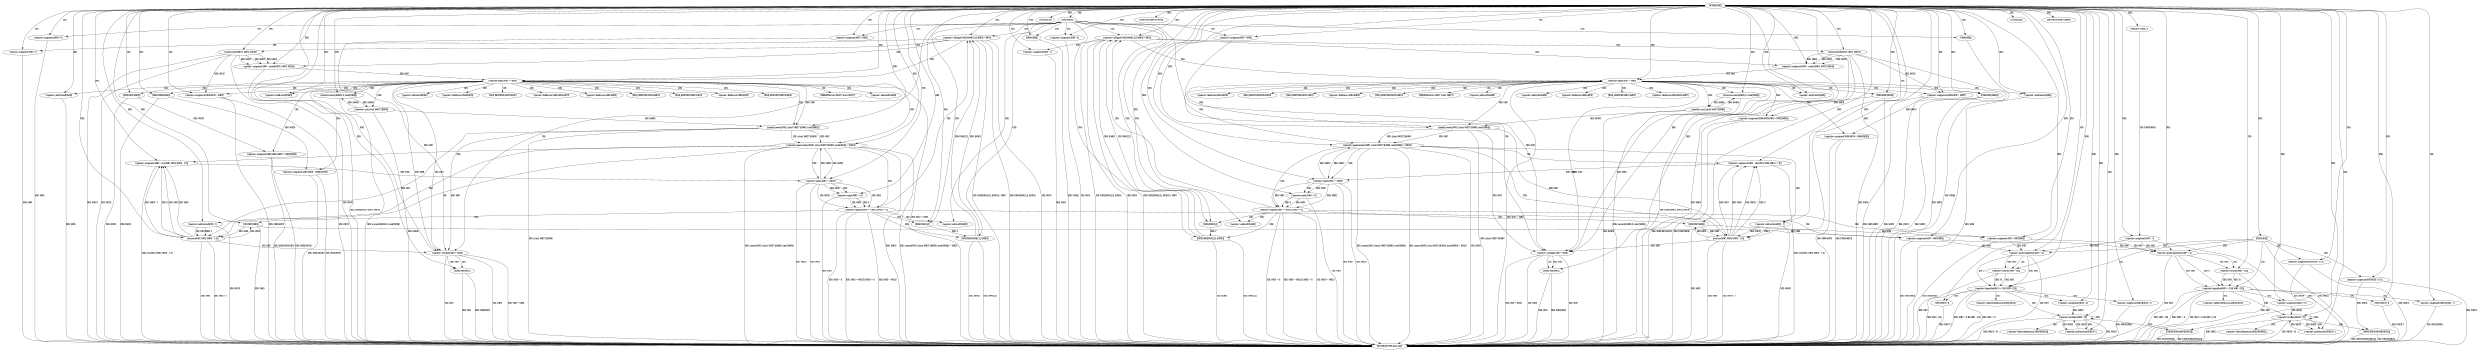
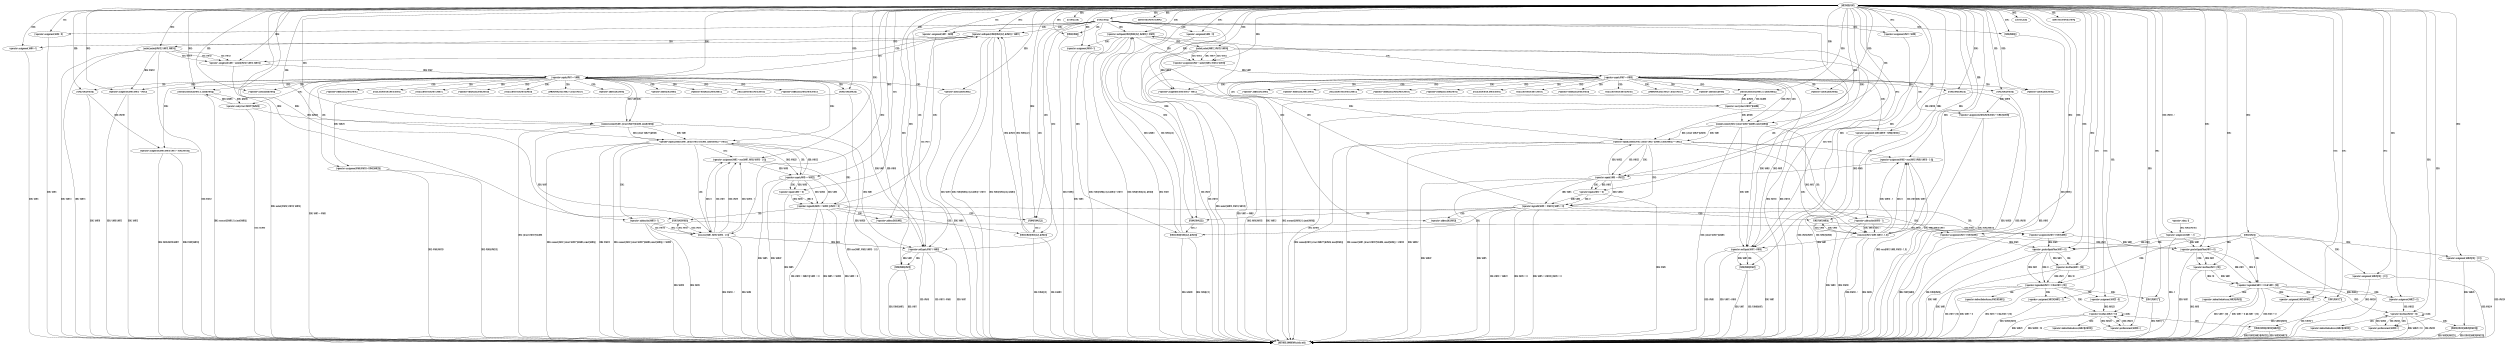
(1934, 7) -> none
(2125, 119) -> (2169, 115)
(1389, 346) -> (1292, 343)
